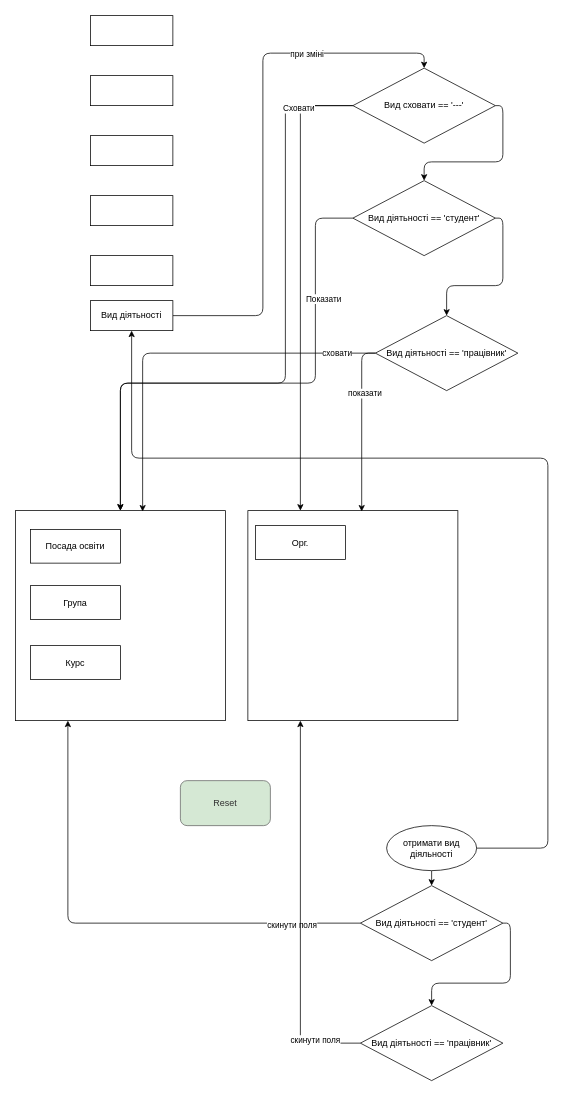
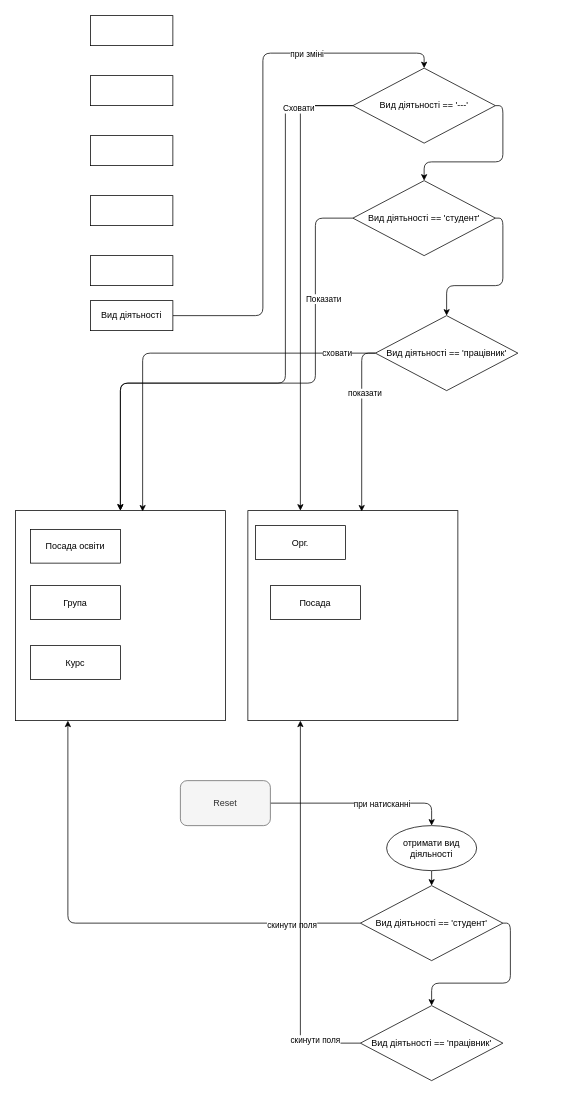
(424, 105) -> (424, 105)
(132, 397) -> none
none -> (315, 602)
(225, 803) -> (225, 803)
none -> (381, 803)
